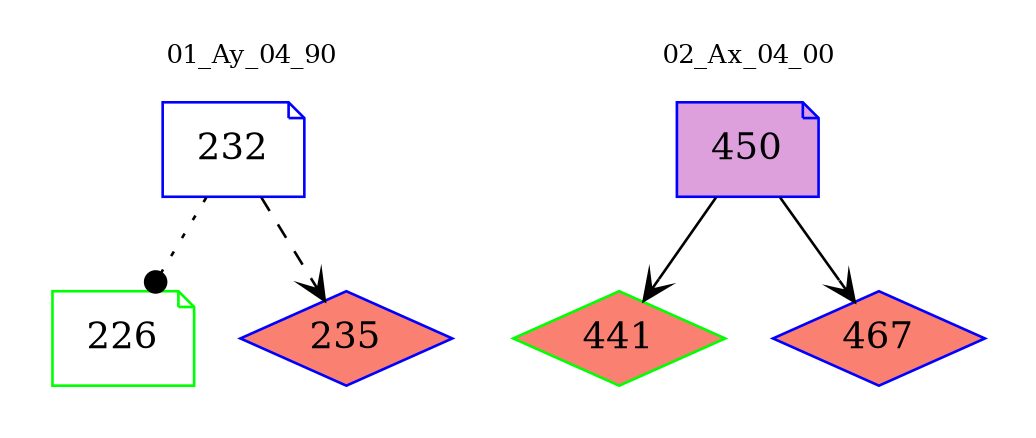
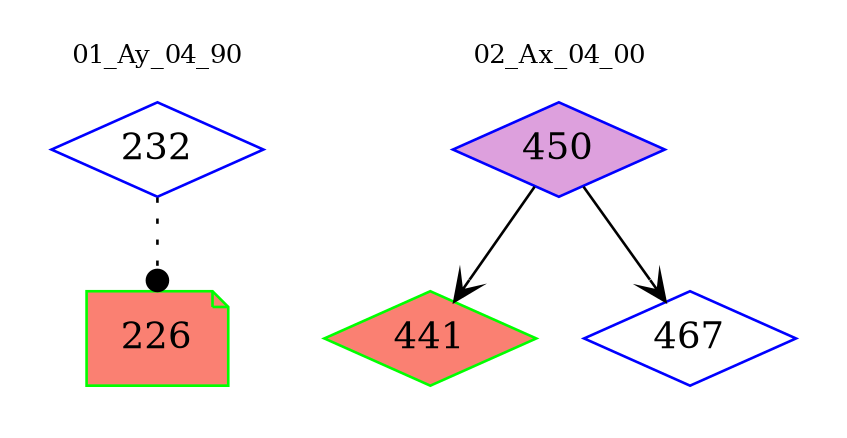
(234, 150) -> (157, 150)
(748, 150) -> (559, 150)
(123, 338) -> (157, 338)
(346, 338) -> none
(879, 338) -> (690, 338)
